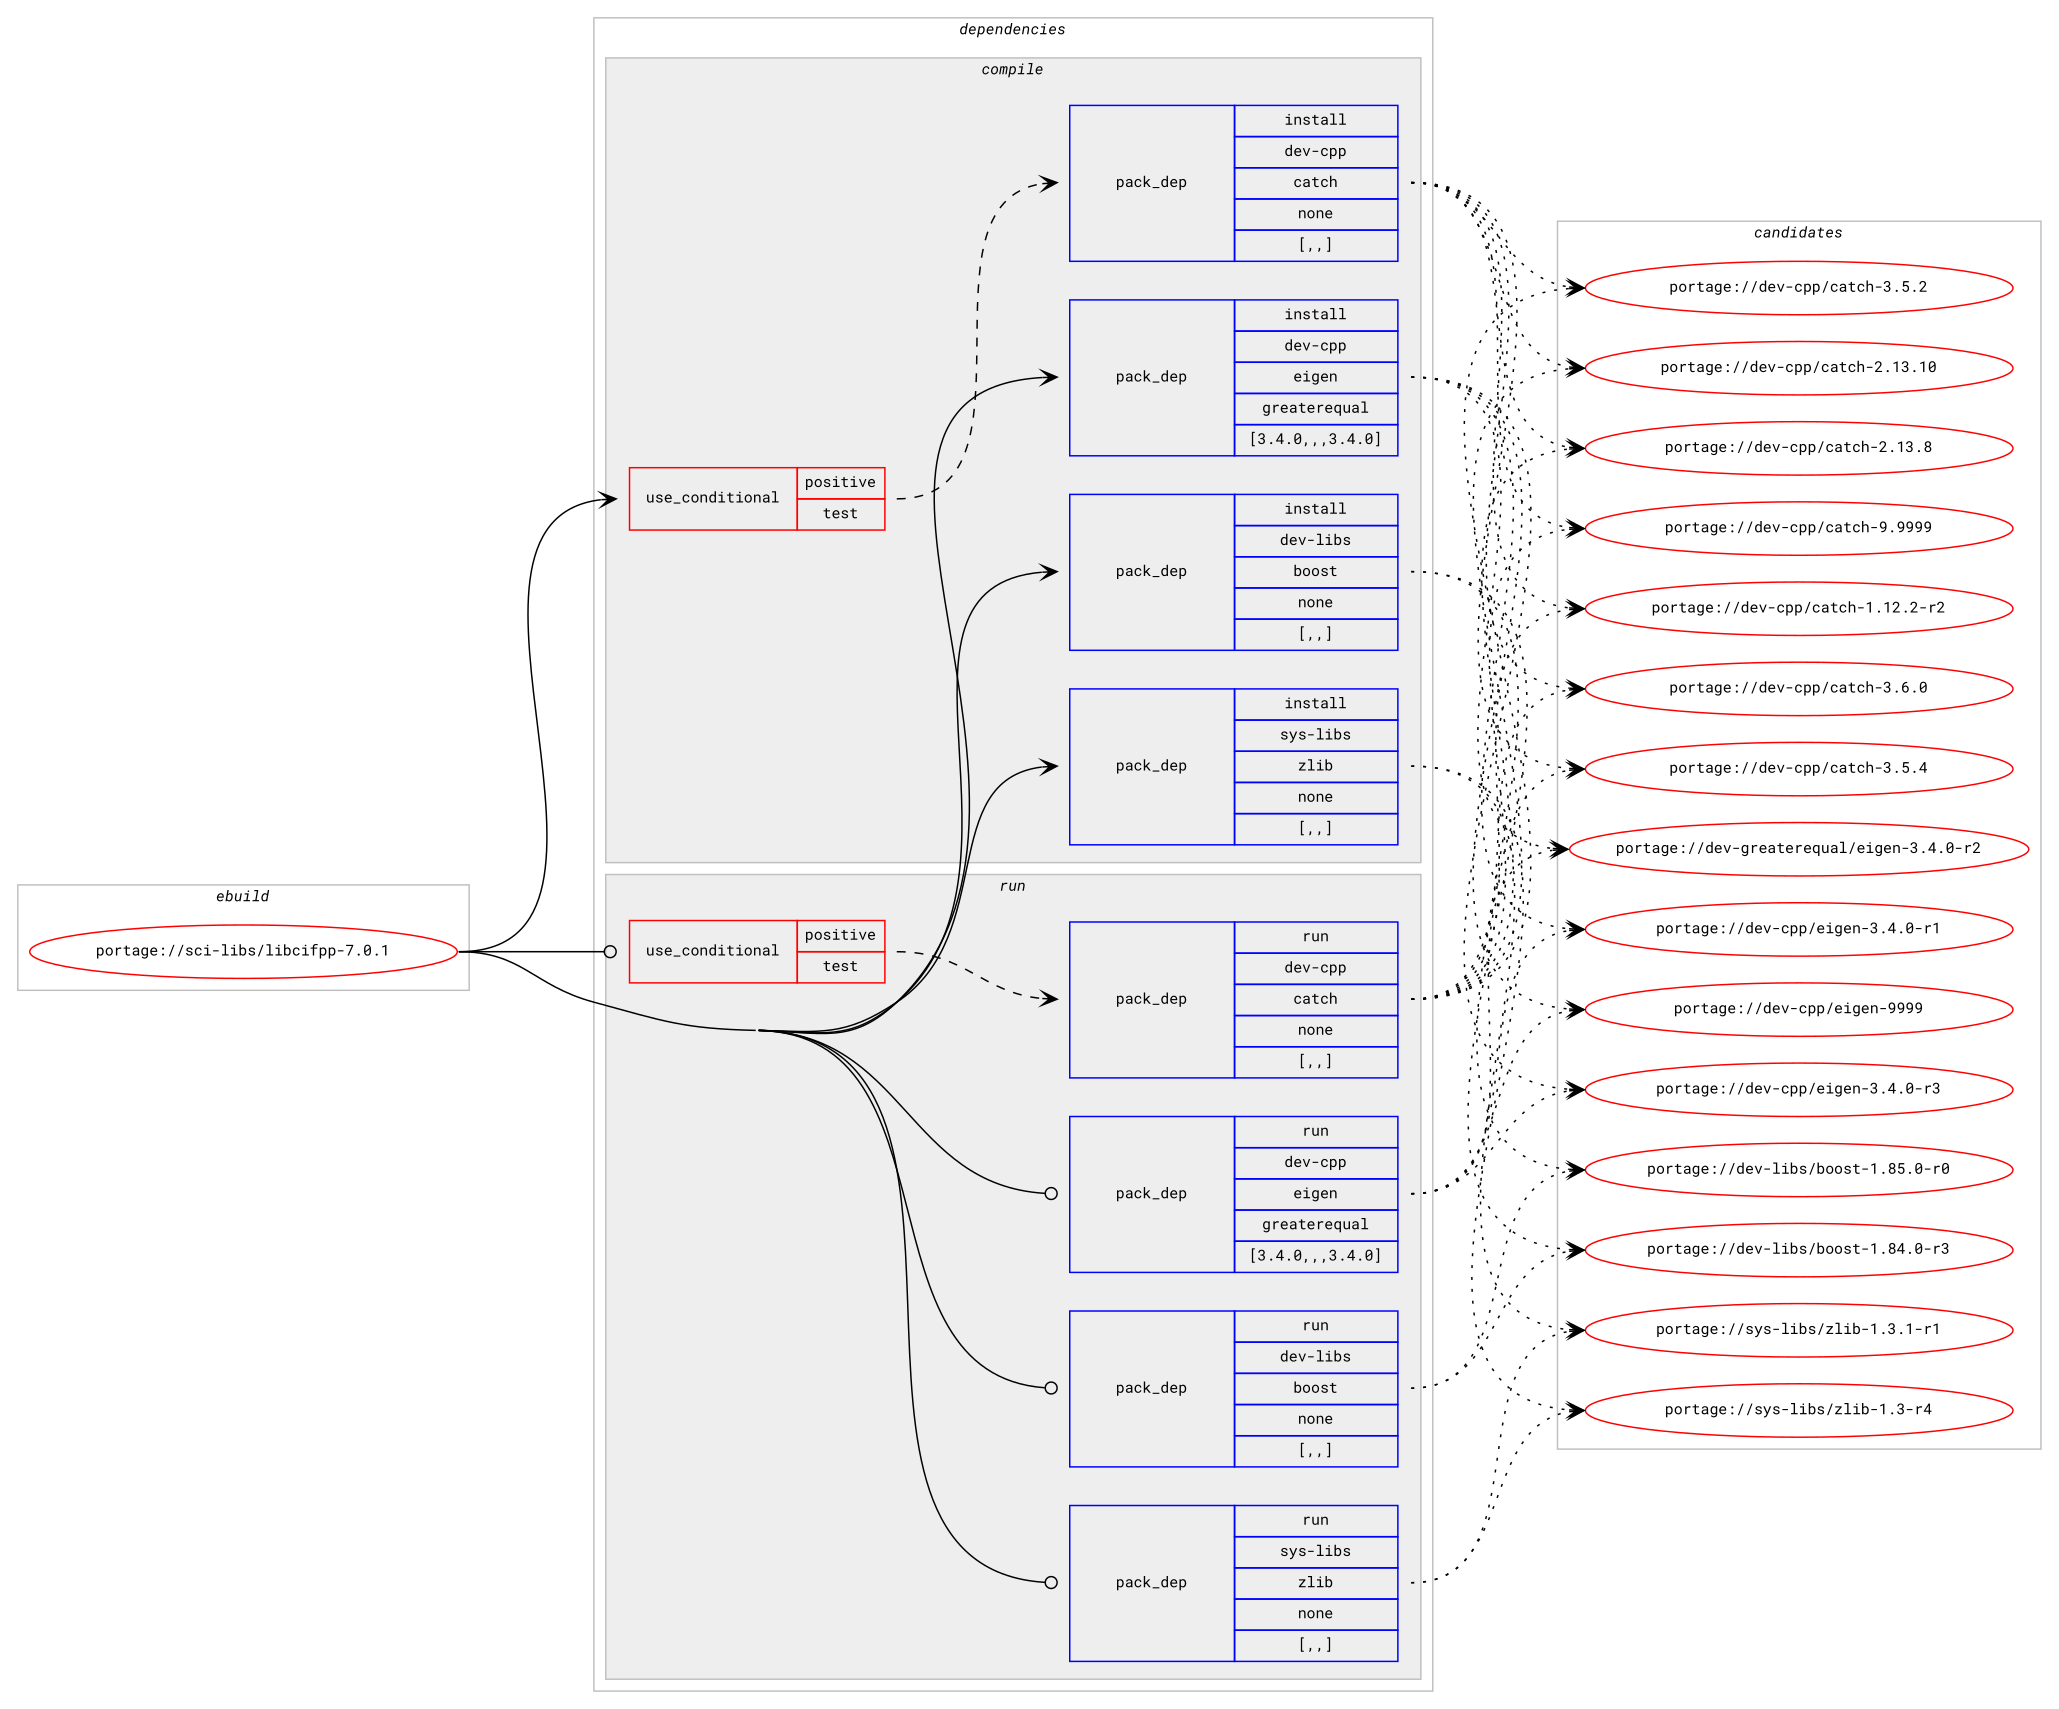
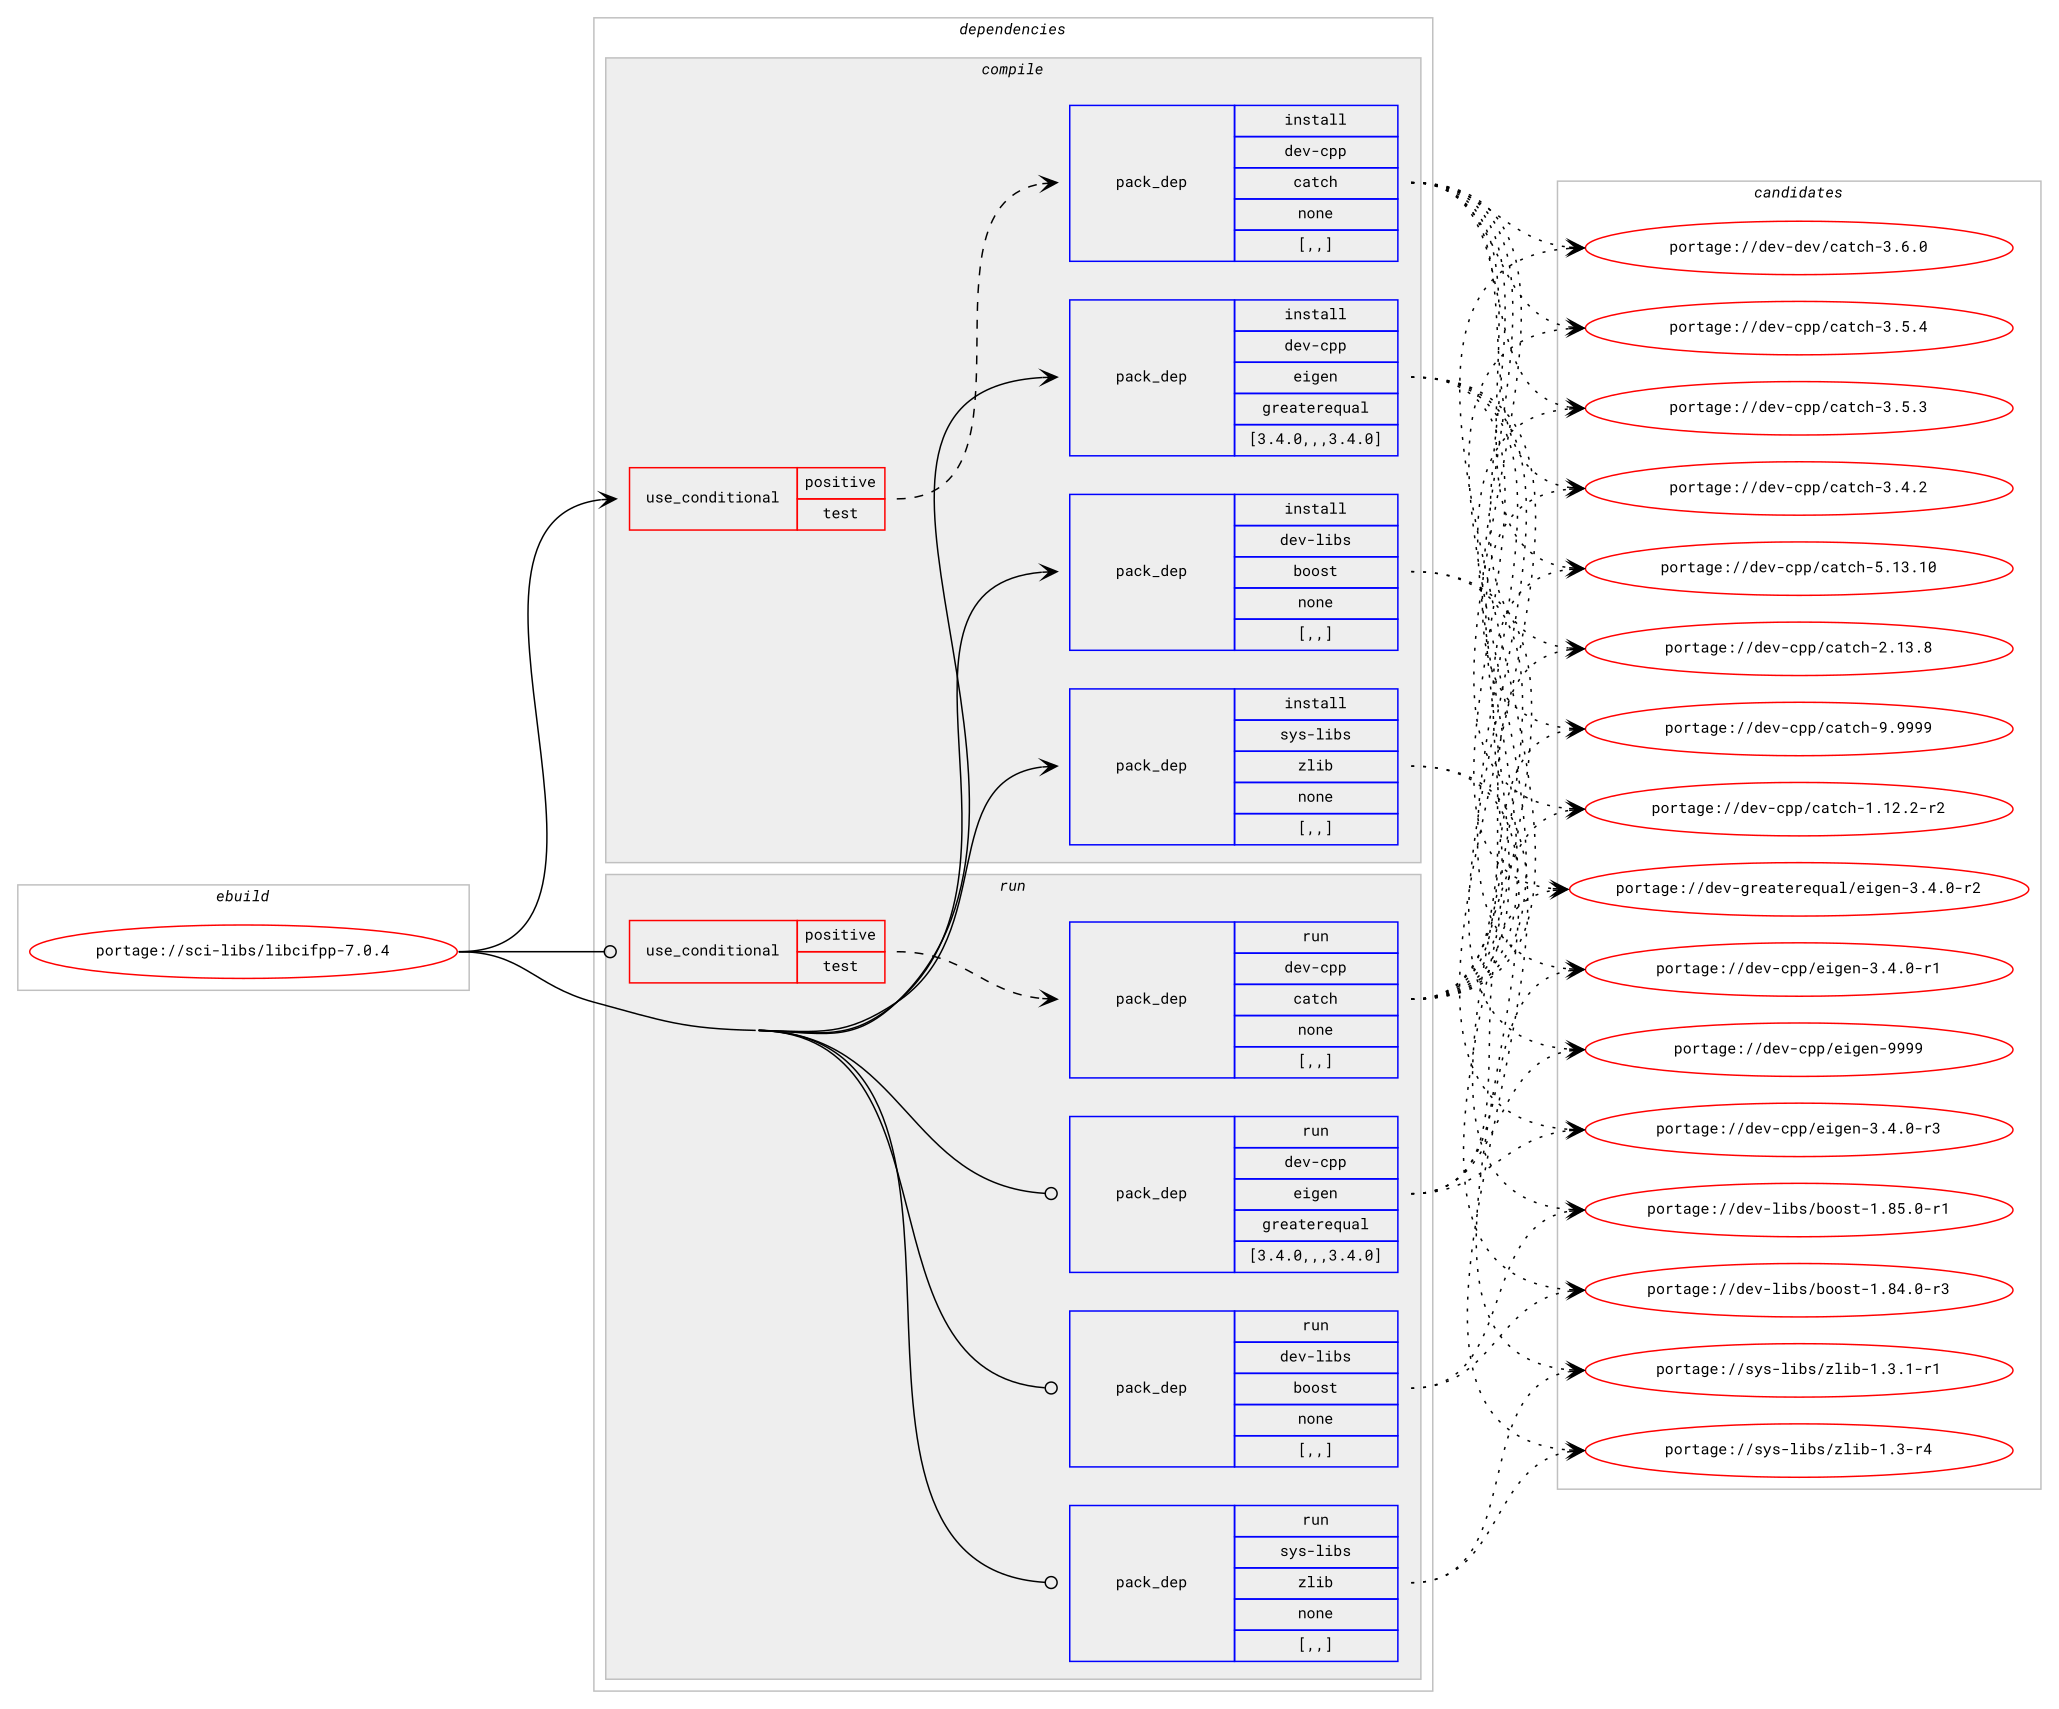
(1799, 288) -> (1799, 488)
(1799, 368) -> (1799, 569)
none -> (1799, 408)
(1799, 689) -> (1799, 248)
(243, 952) -> (243, 952)
(1799, 1170) -> (1799, 1210)
